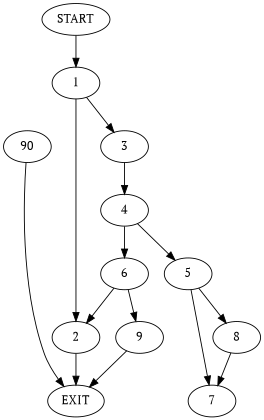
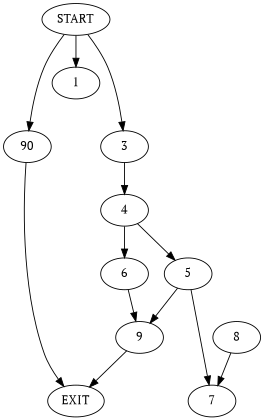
none -> (41, 76)
(98, 111) -> (111, 76)
(210, 302) -> (167, 302)
(76, 337) -> none
